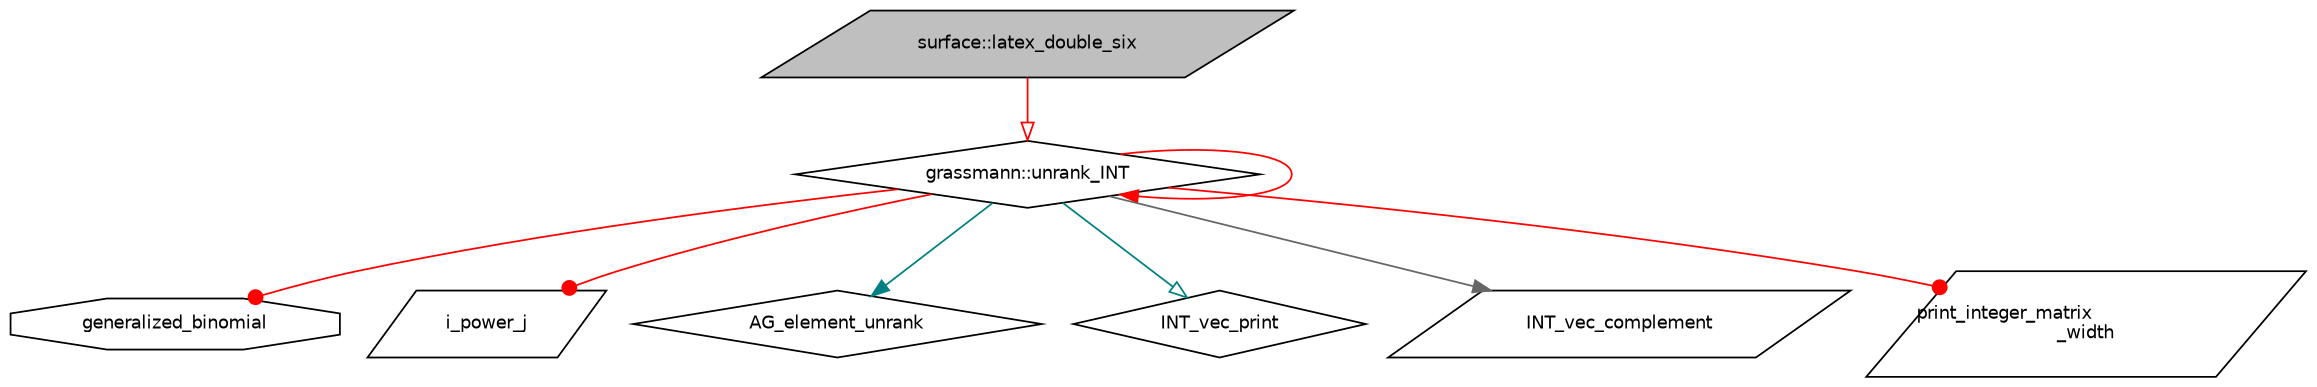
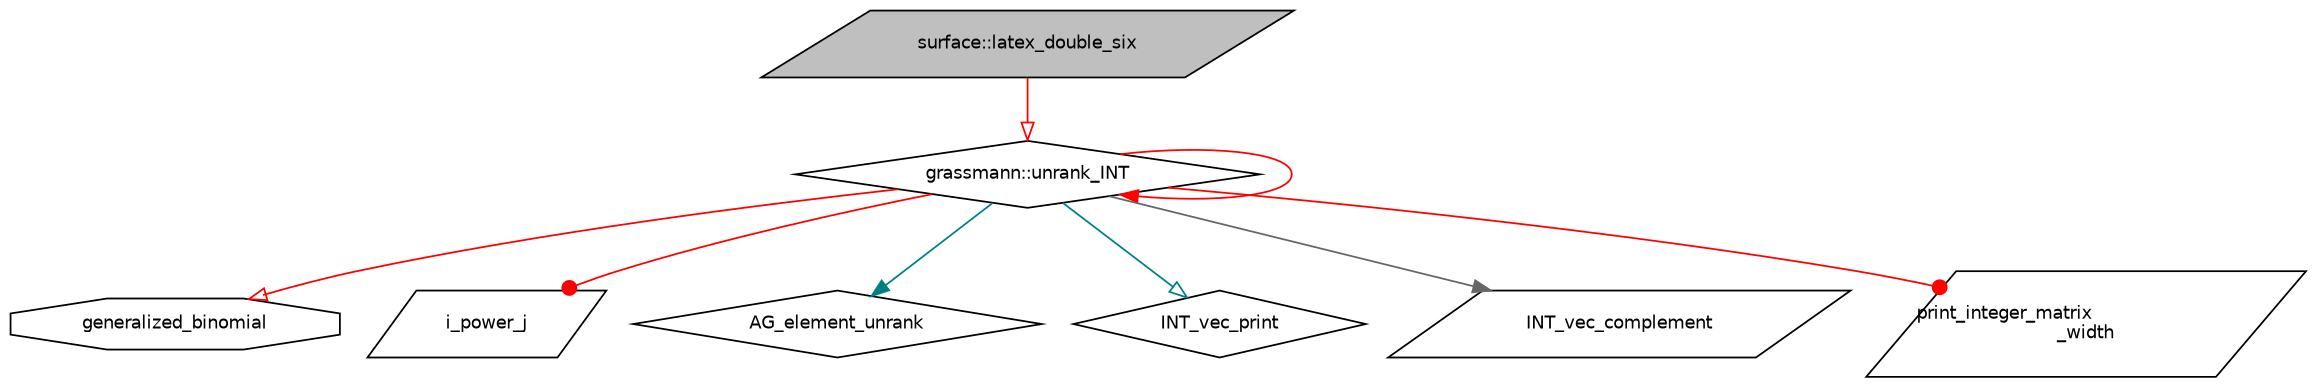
(579, 231) -> (579, 231)
